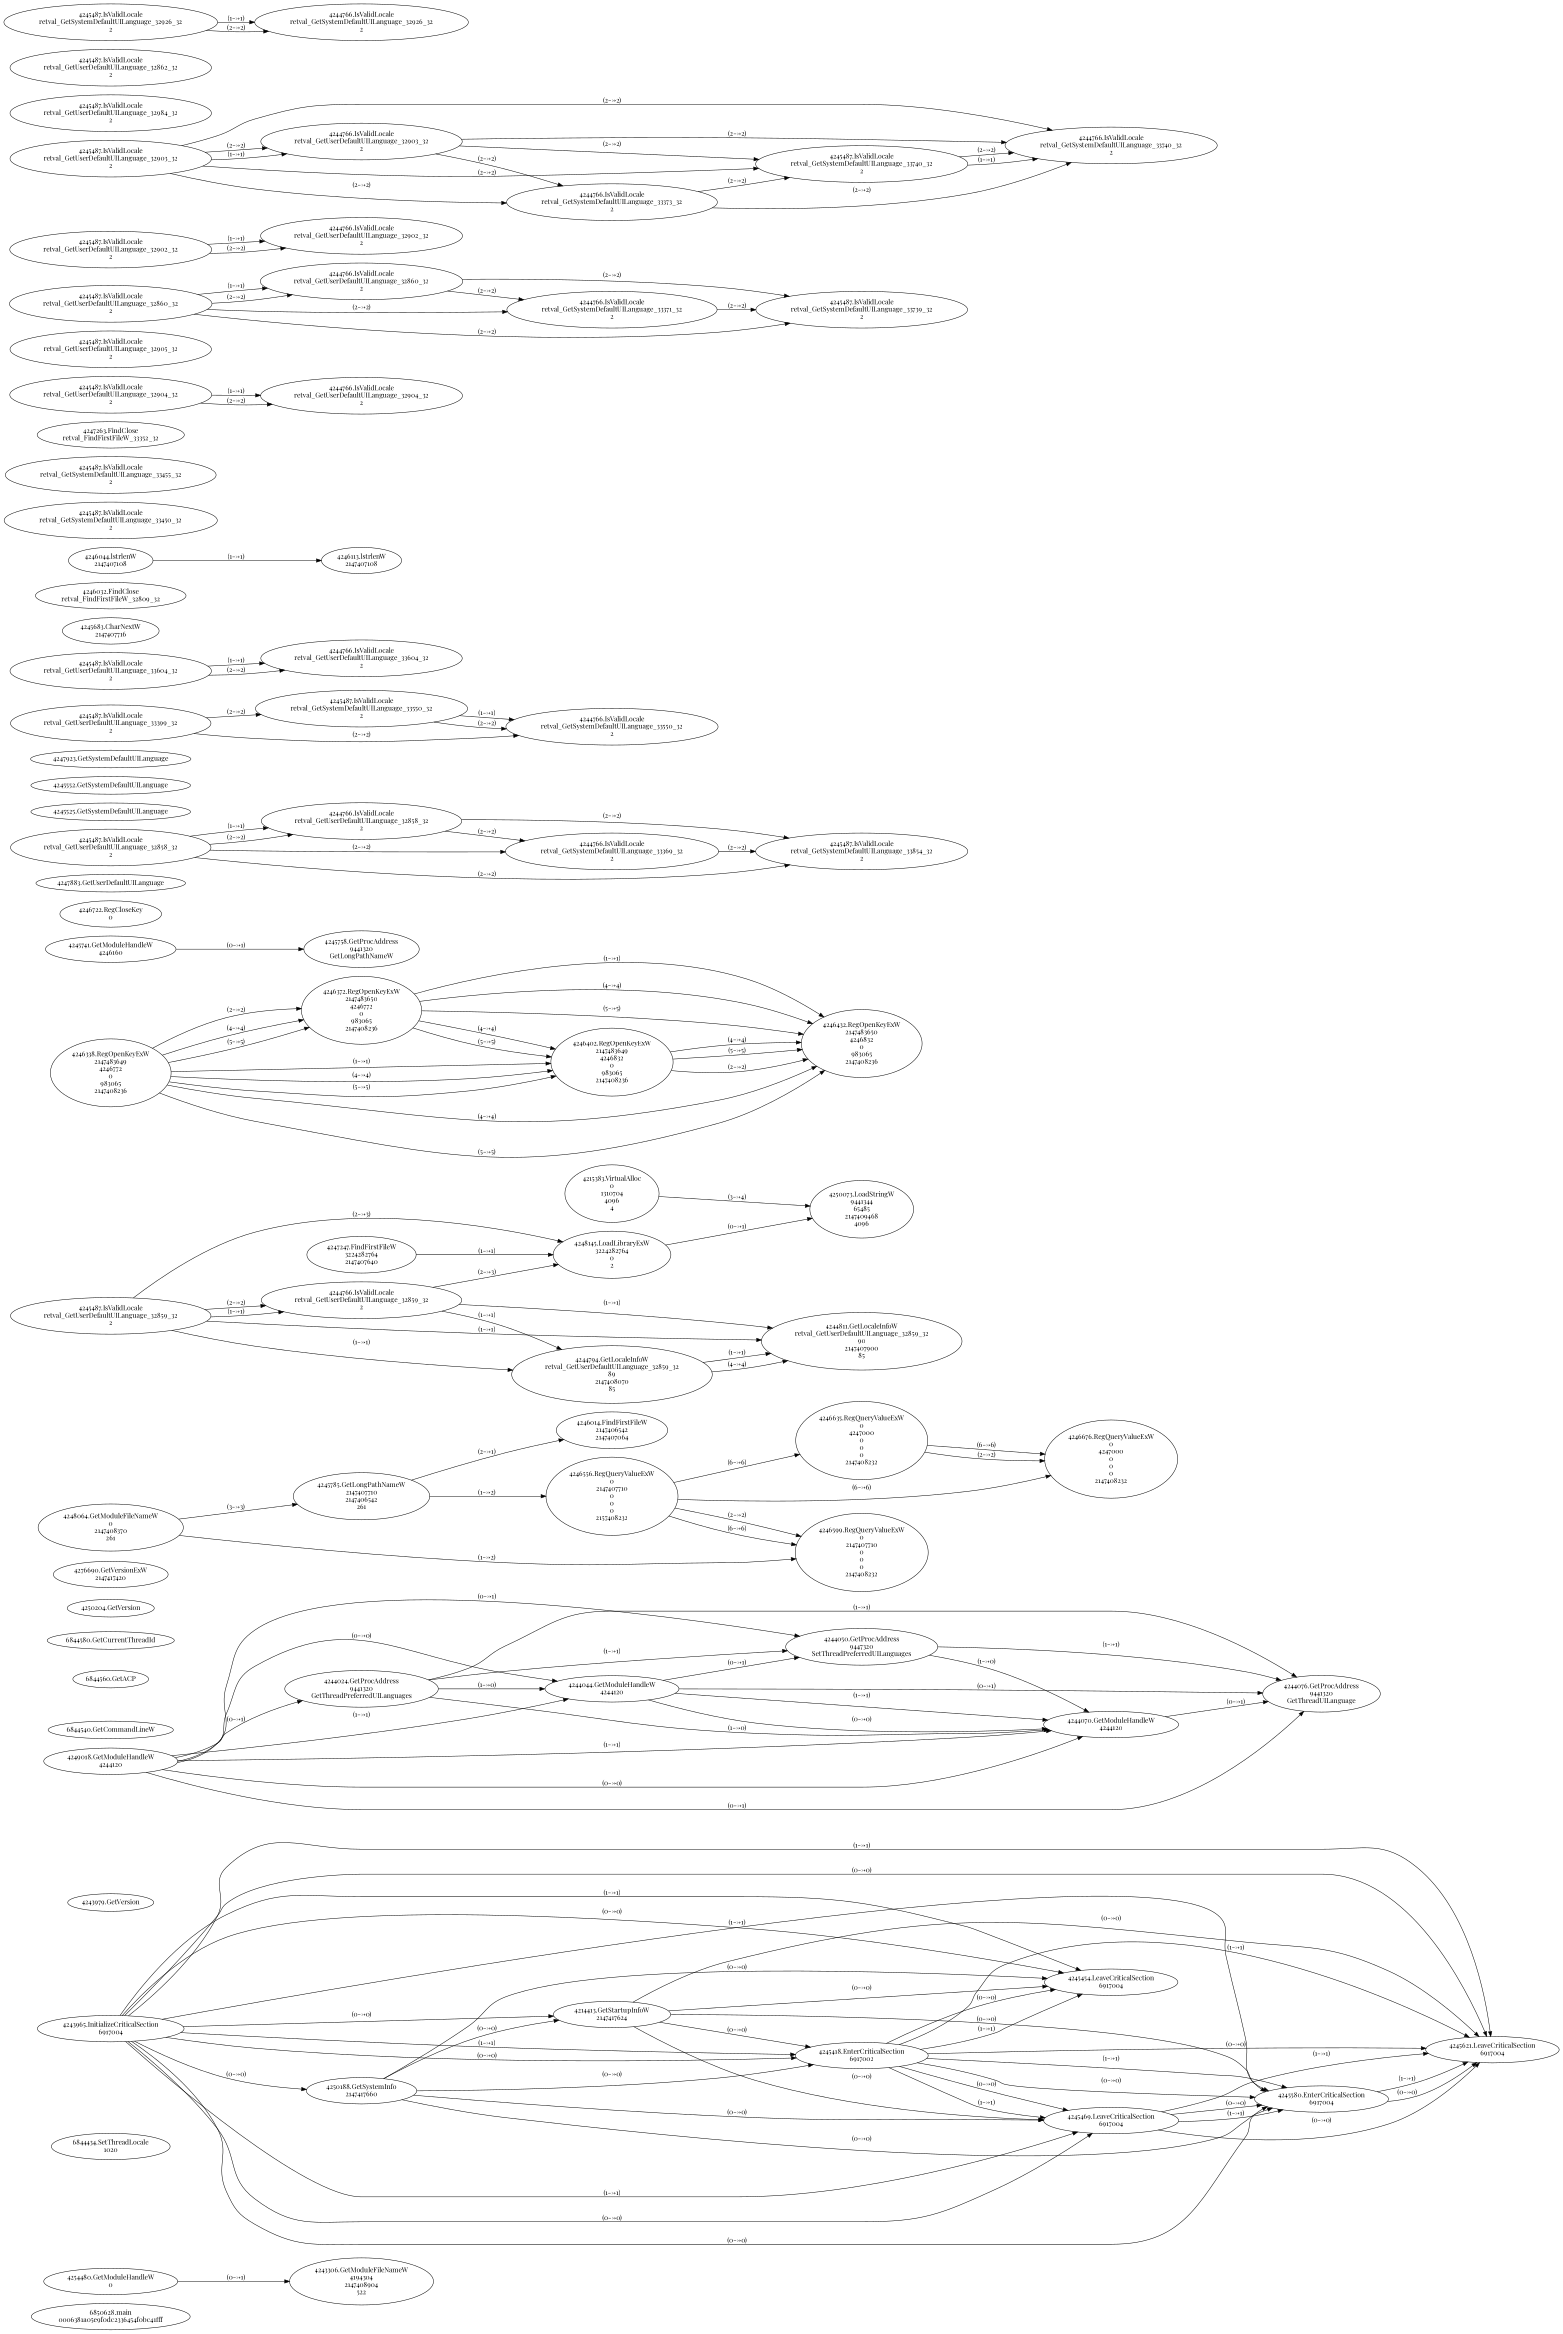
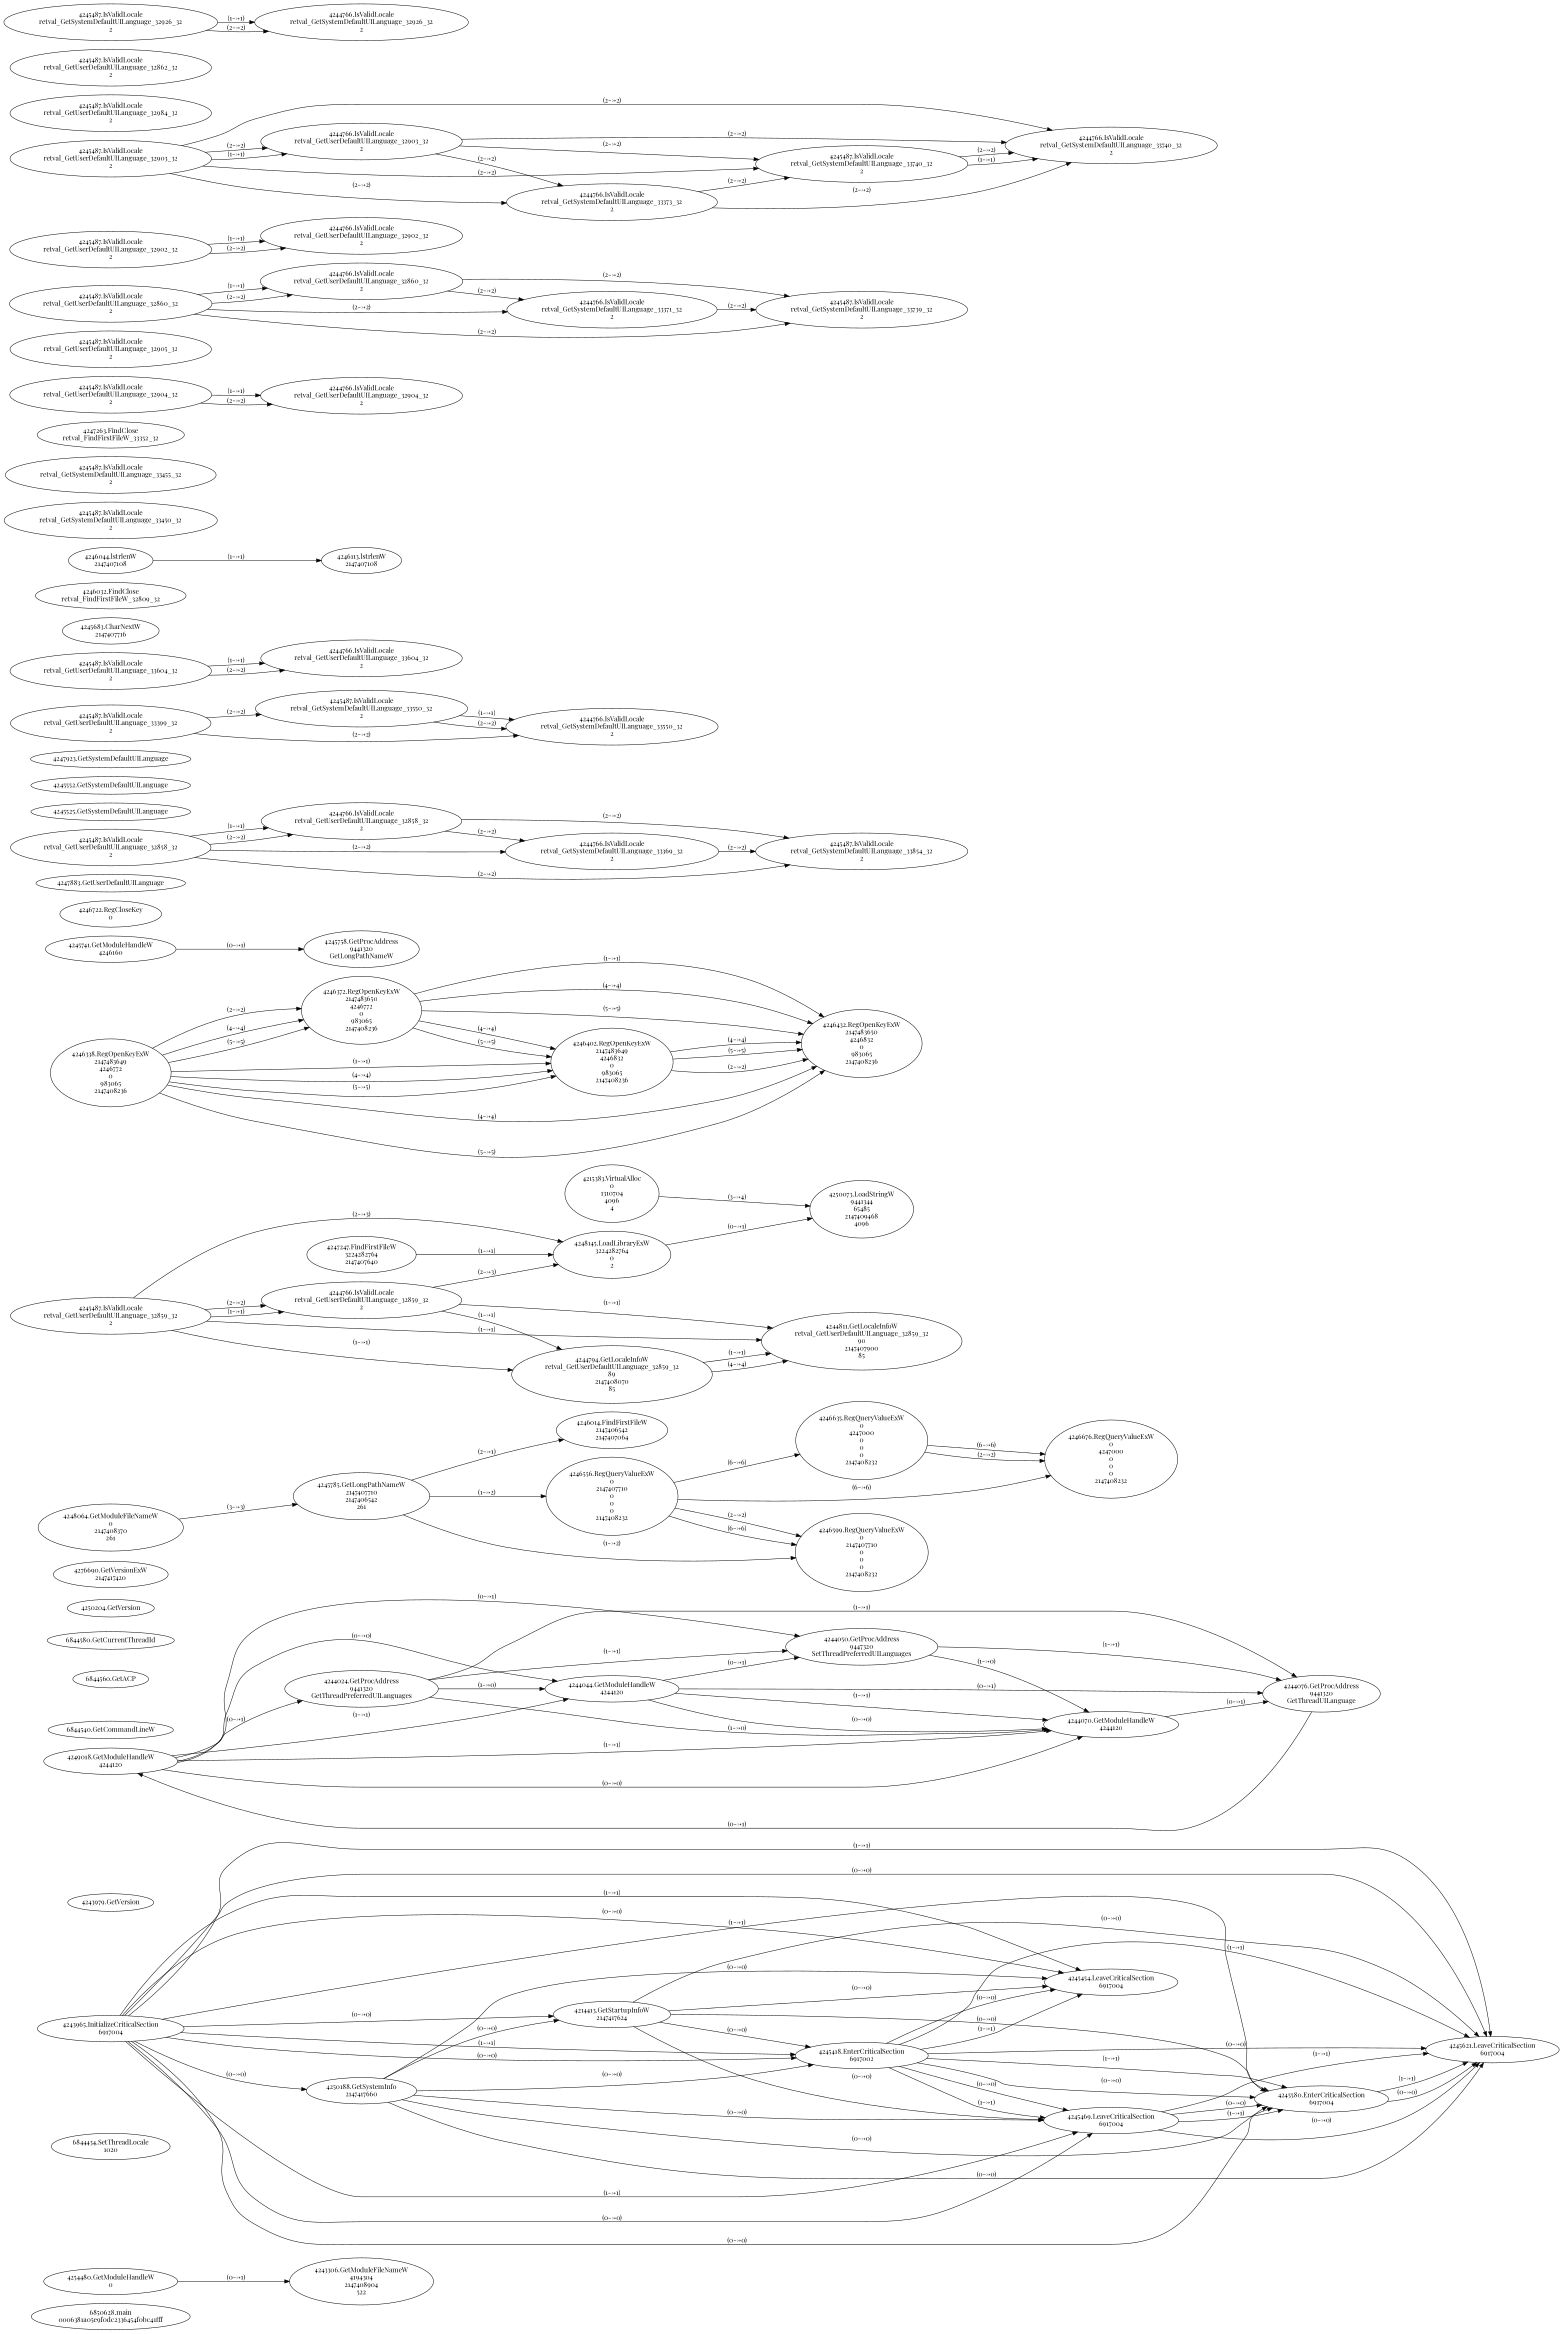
(612, 1496) -> (612, 1496)
(485, 1562) -> (594, 1558)
(735, 1810) -> (749, 1828)
none -> (951, 2178)
